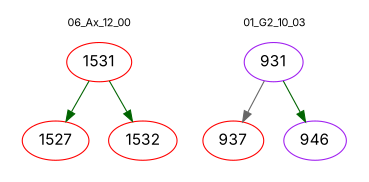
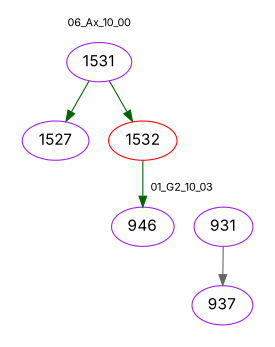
(99, 23) -> (99, 23)
(99, 62) -> (99, 62)
(292, 97) -> (143, 184)
(56, 141) -> (56, 141)
(233, 141) -> (222, 305)
